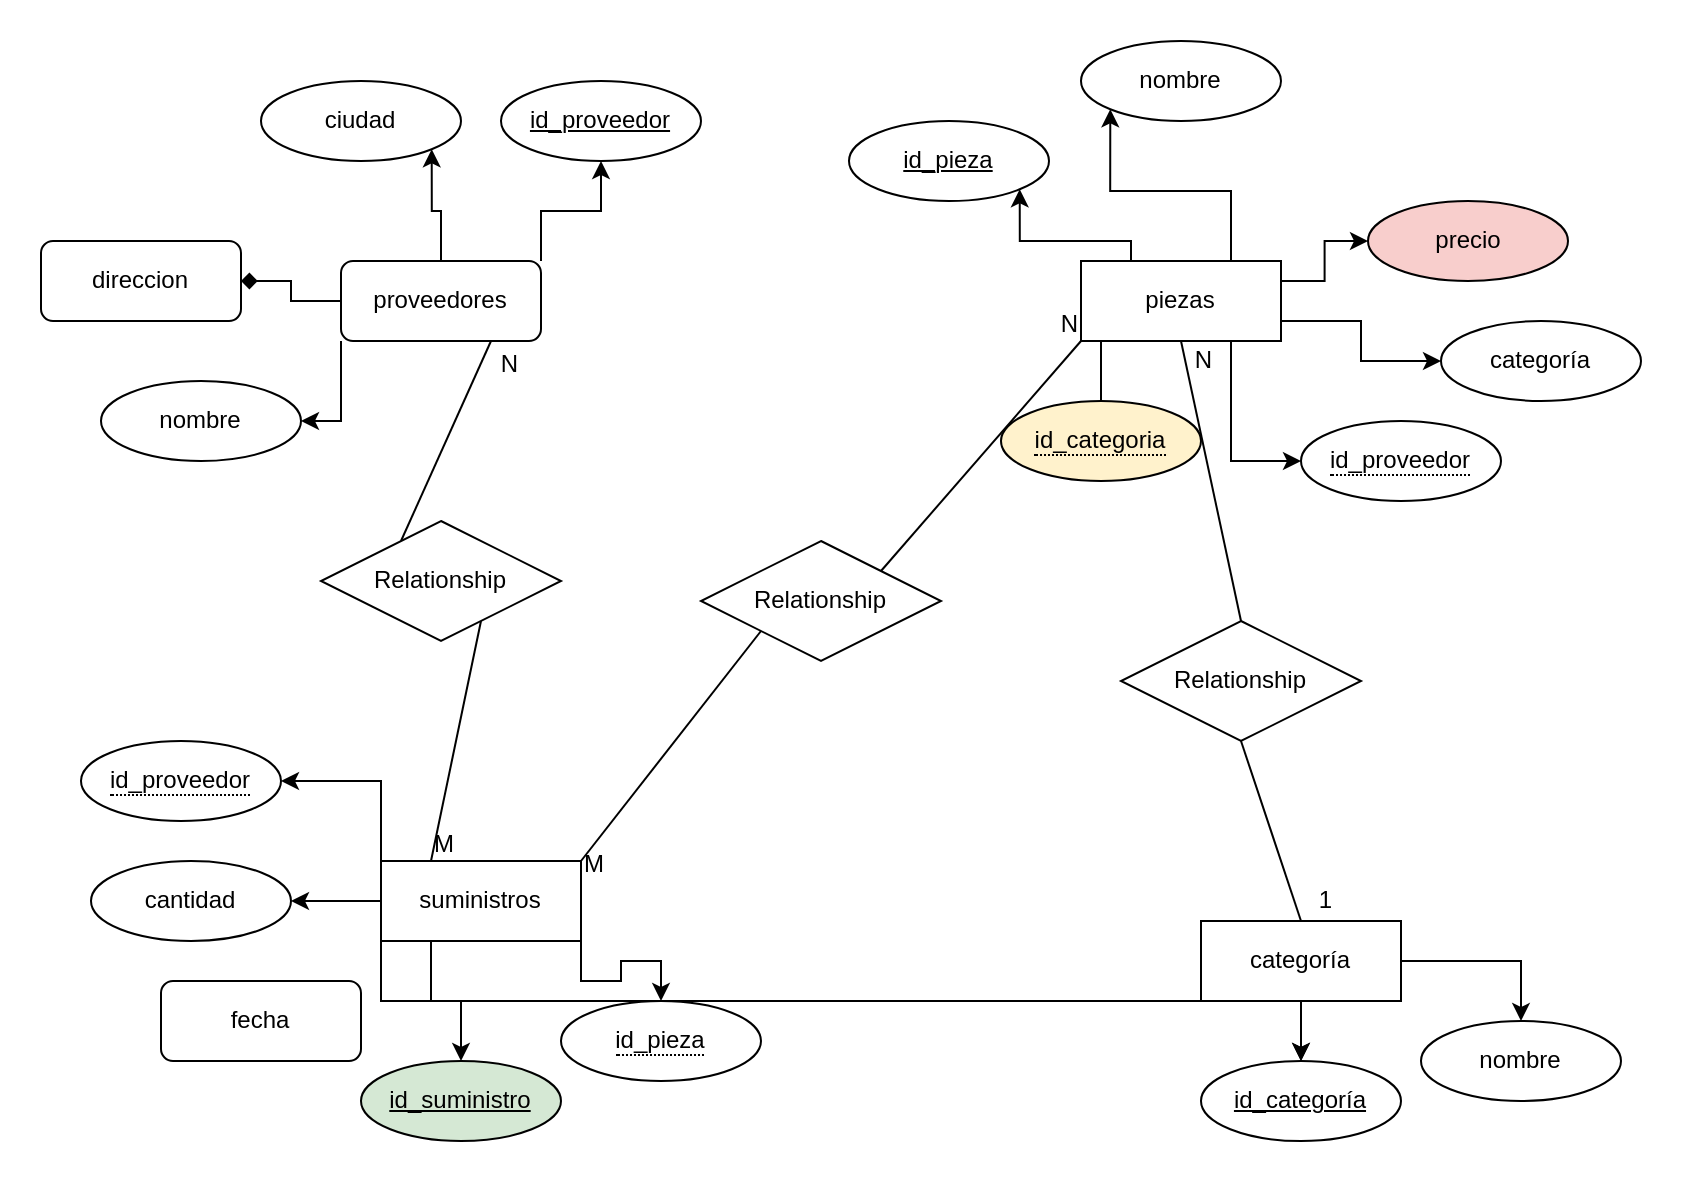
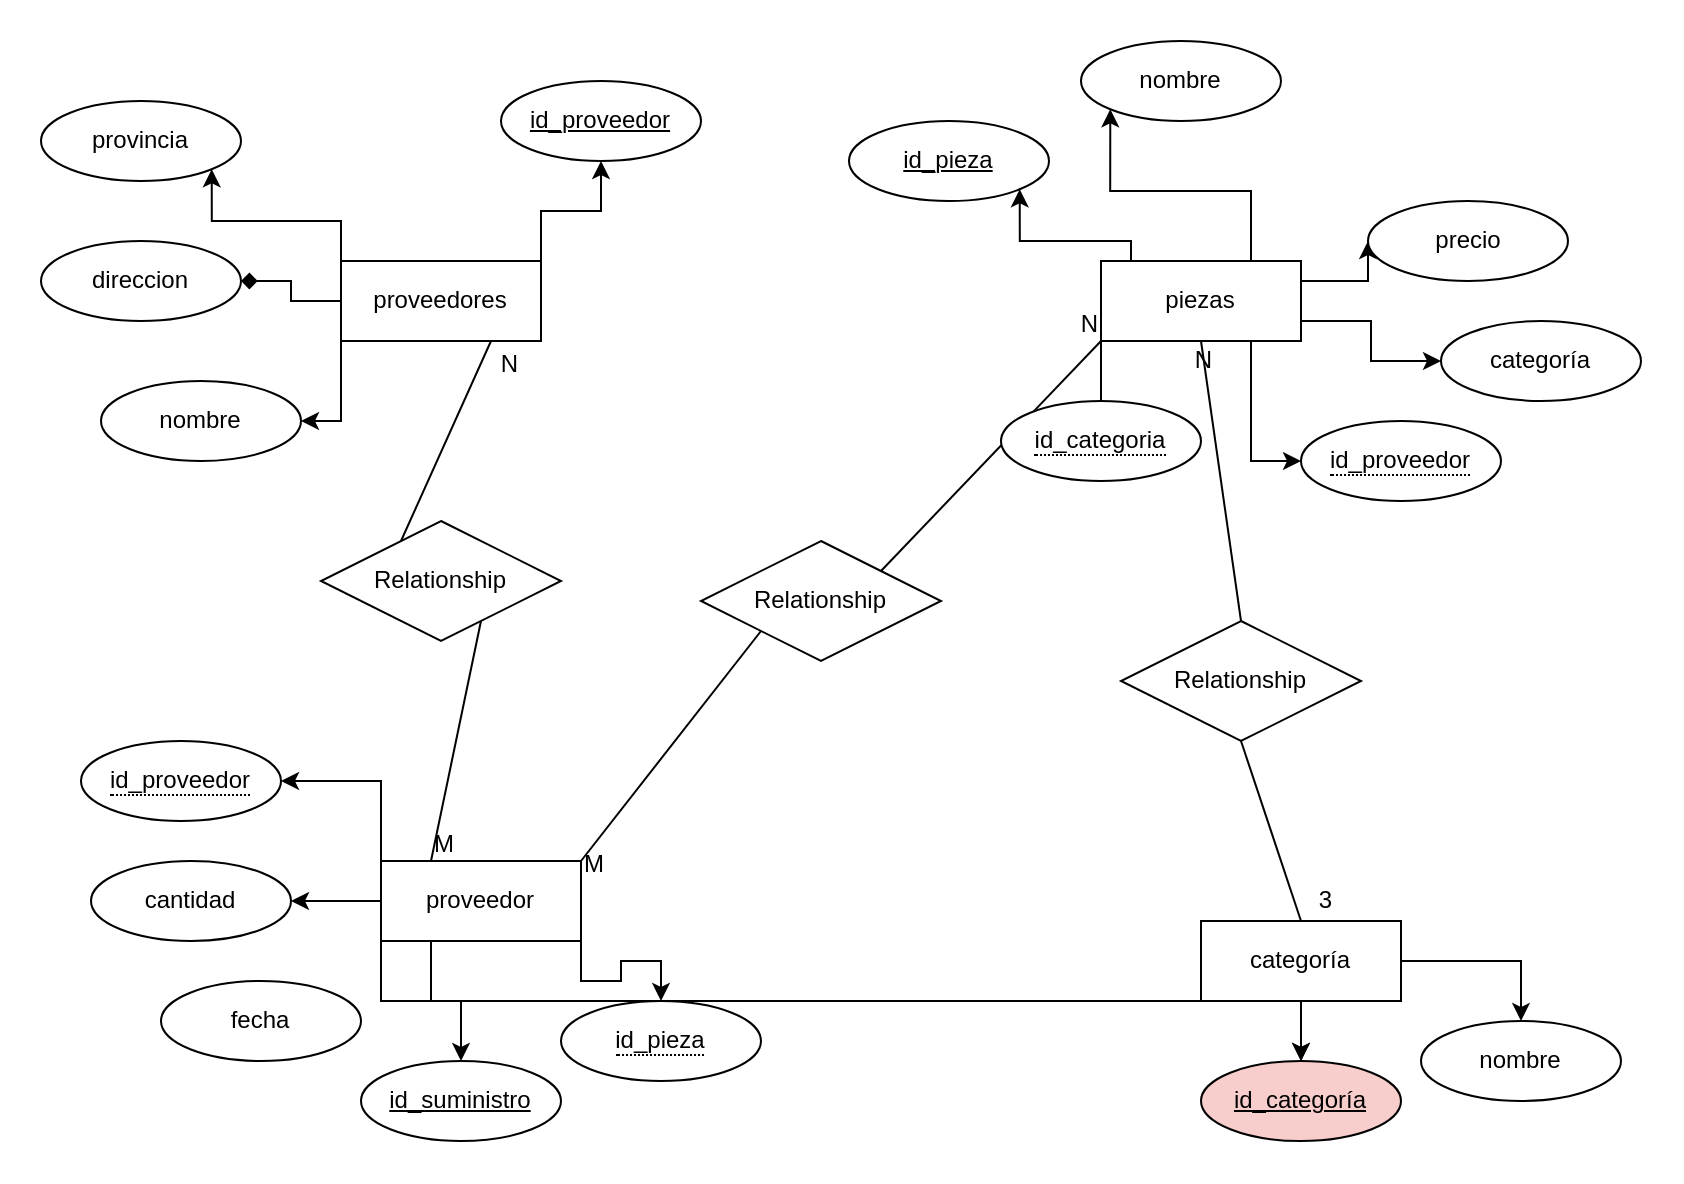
(361, 121) -> none
none -> (141, 141)
(438, 211) -> none
none -> (278, 221)
(1468, 241) -> (1468, 241)
(141, 281) -> (141, 281)
(441, 301) -> (441, 301)
(1181, 301) -> (1201, 301)
(1101, 441) -> (1101, 441)
(1331, 855) -> (1331, 855)
(481, 901) -> (481, 901)
(261, 1021) -> (261, 1021)
(461, 1101) -> (461, 1101)
(1301, 1101) -> (1301, 1101)
